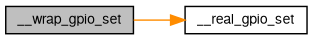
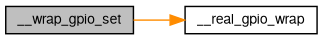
(246, 20) -> (251, 20)
